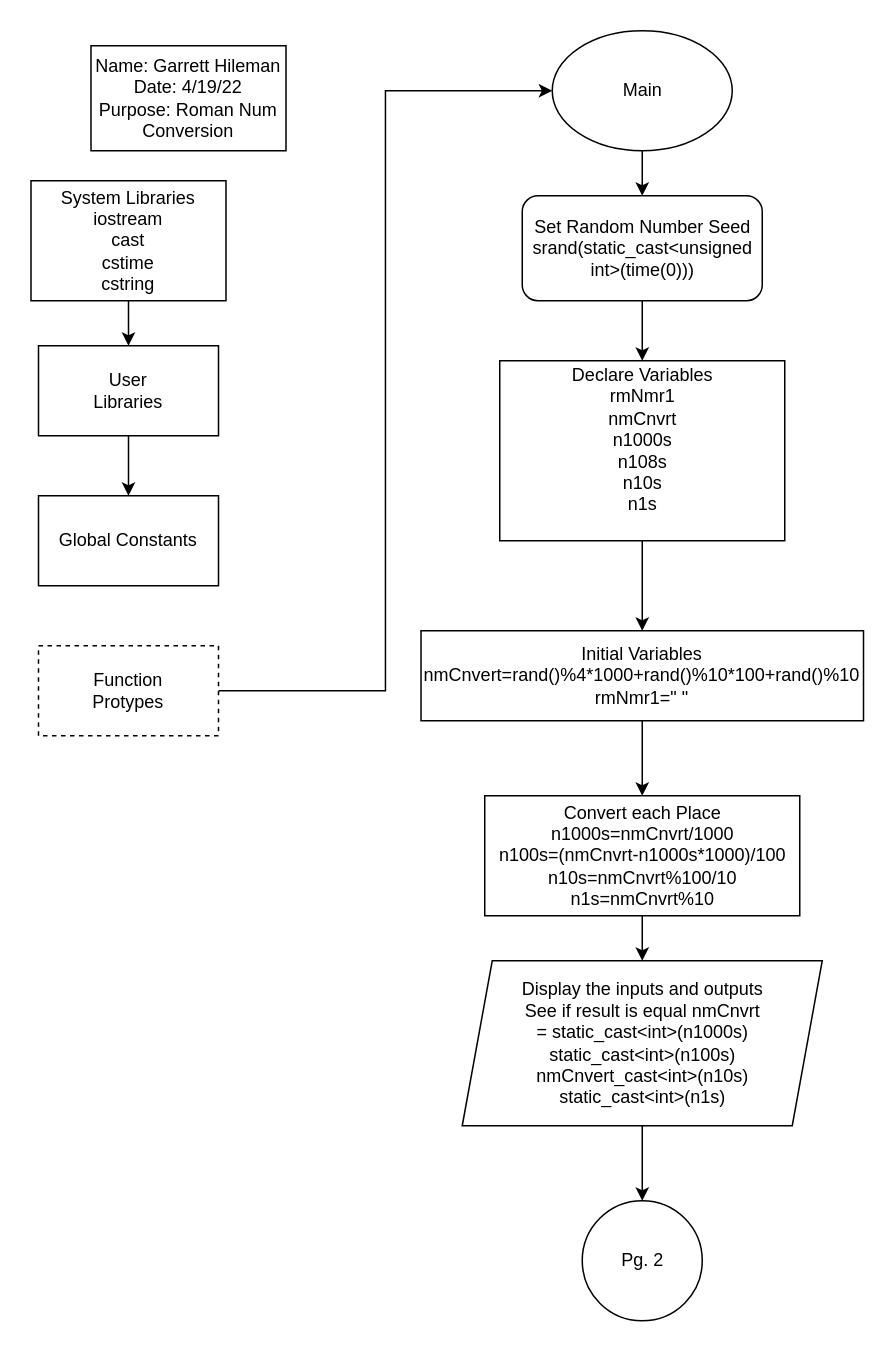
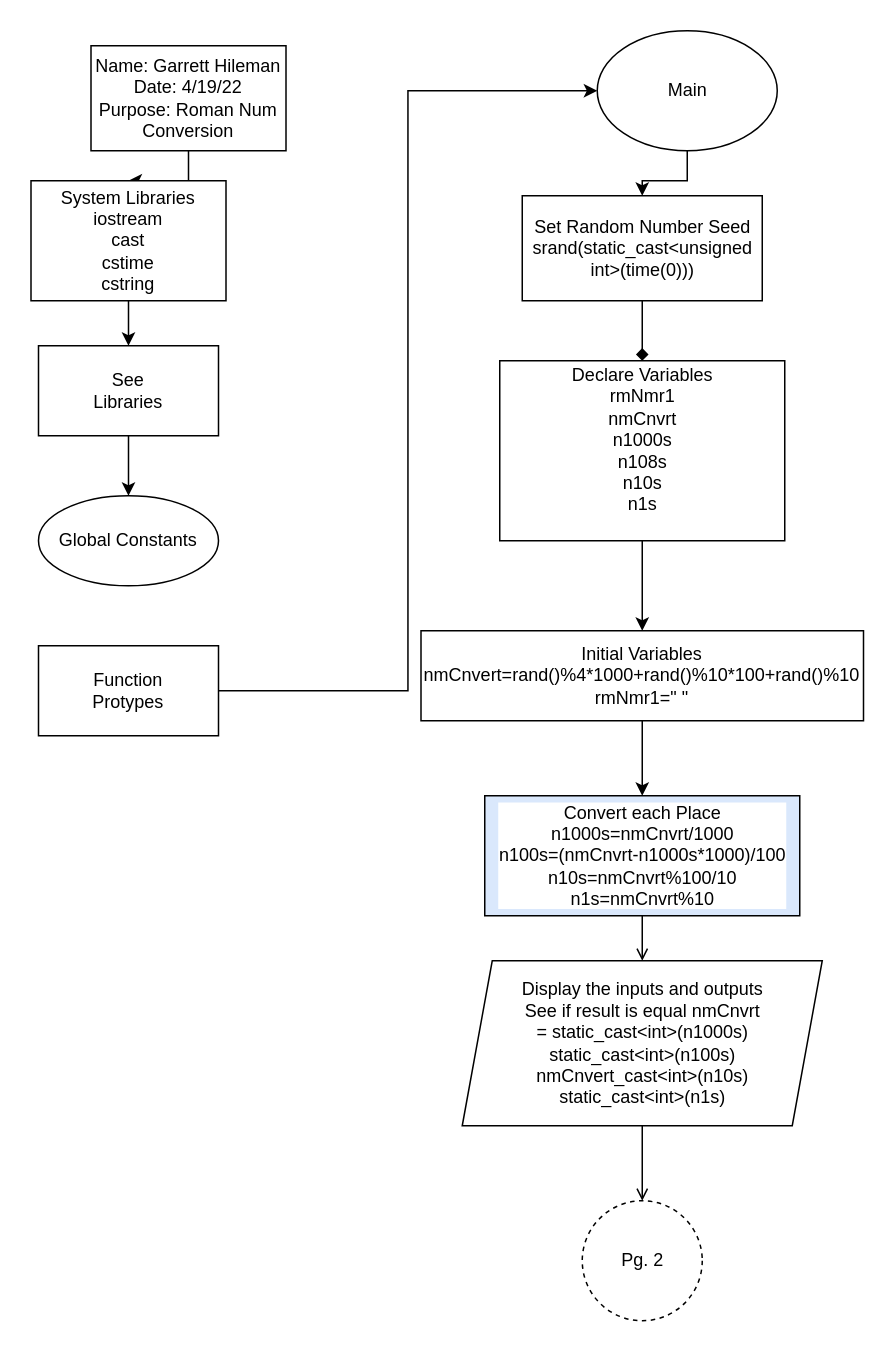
(642, 91) -> (687, 91)
none -> (188, 167)
(642, 248) -> (642, 248)
(642, 349) -> (642, 348)
(128, 391) -> (128, 391)
(128, 541) -> (128, 541)
(128, 691) -> (128, 691)
(642, 856) -> (642, 856)
(642, 949) -> (642, 951)
(642, 1189) -> (642, 1191)
(642, 1261) -> (642, 1261)
